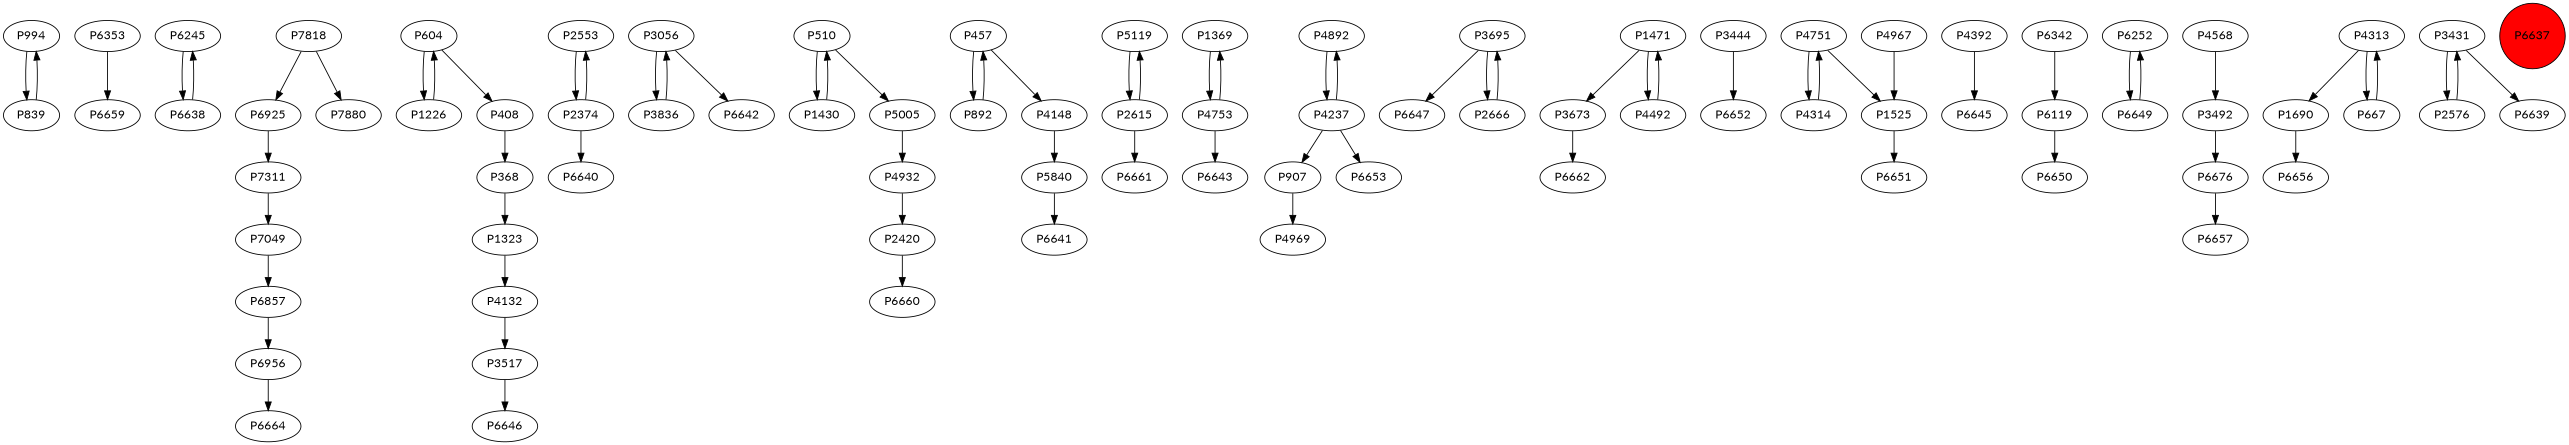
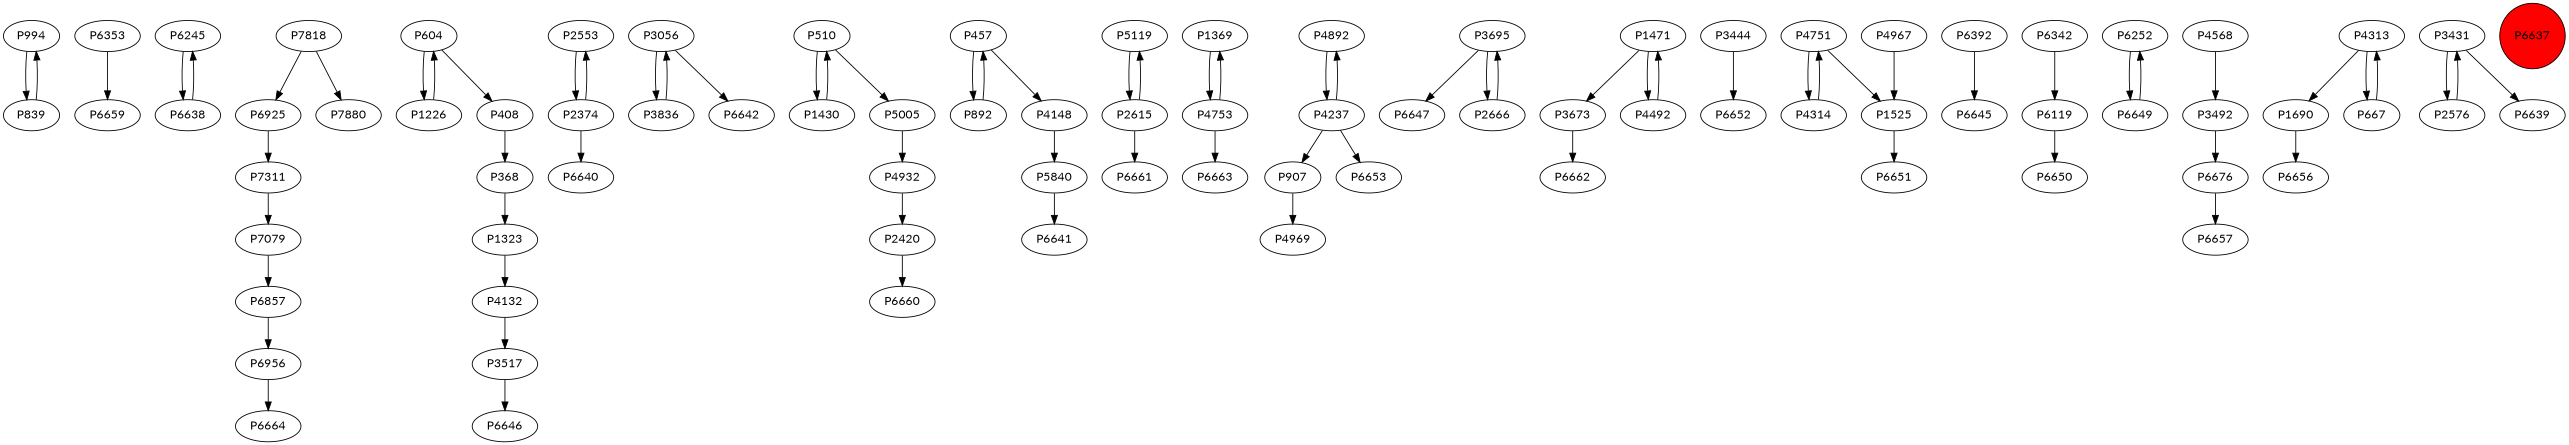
(1974, 36) -> (1974, 36)
(1215, 177) -> (1215, 177)
(268, 240) -> (268, 240)
